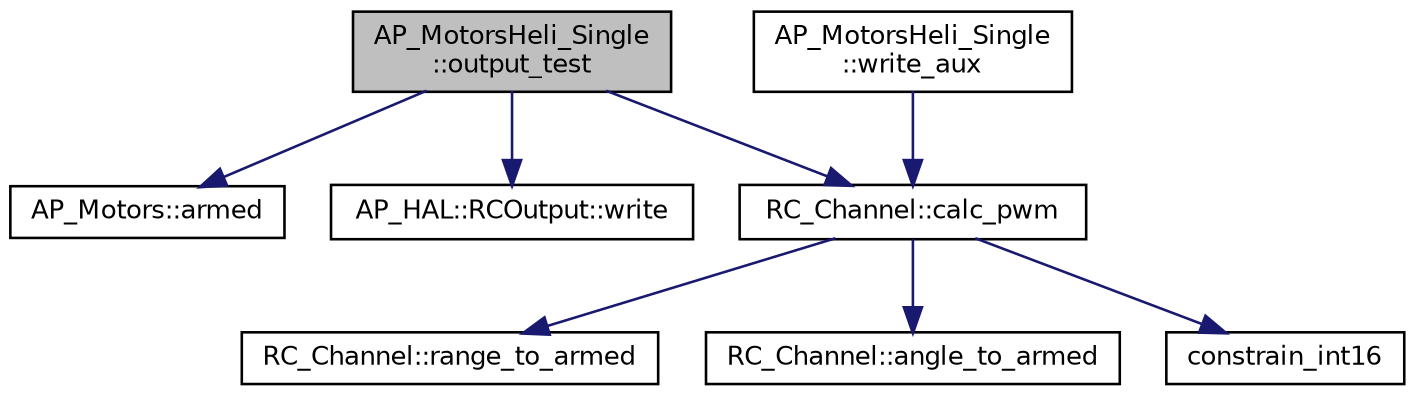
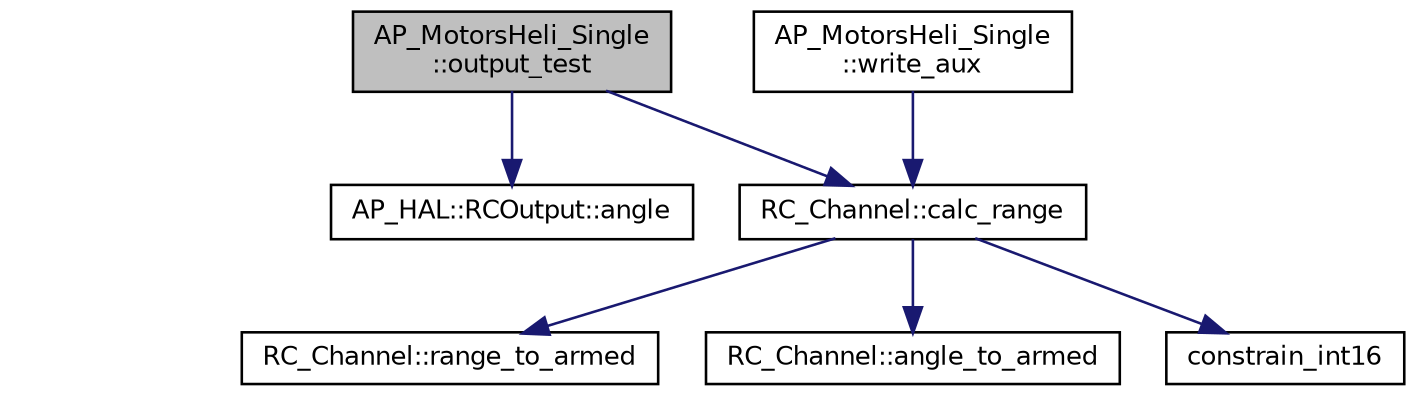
(147, 212) -> none
(512, 212) -> (512, 212)
(913, 212) -> (913, 212)
